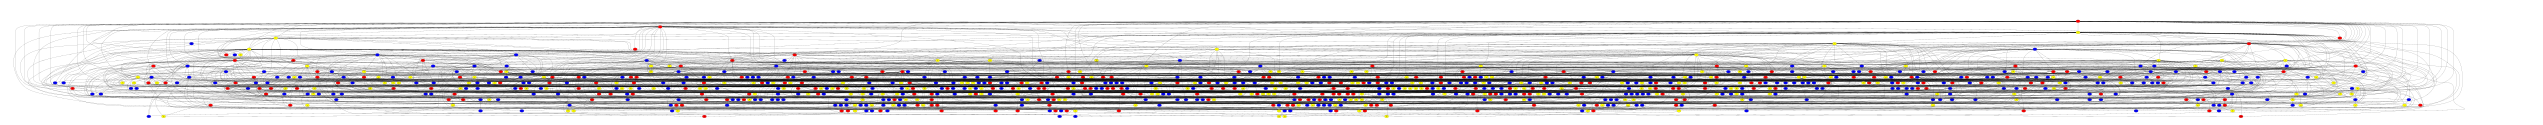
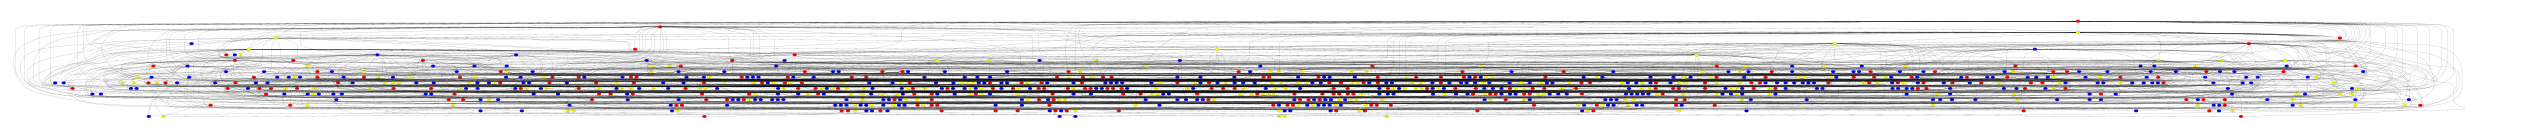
(1410, 88) -> none
(1362, 100) -> none
